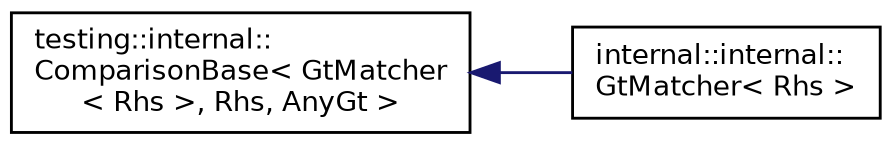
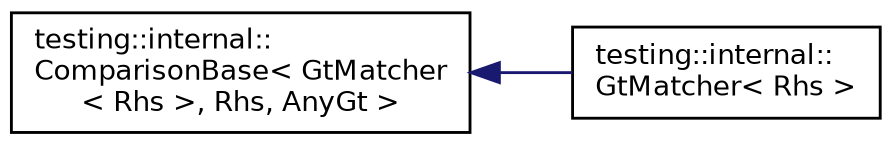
(726, 73) -> (726, 73)
